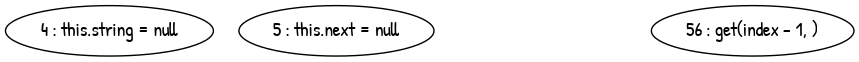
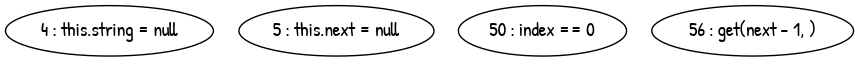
none -> (542, 31)
(753, 31) -> (753, 31)
